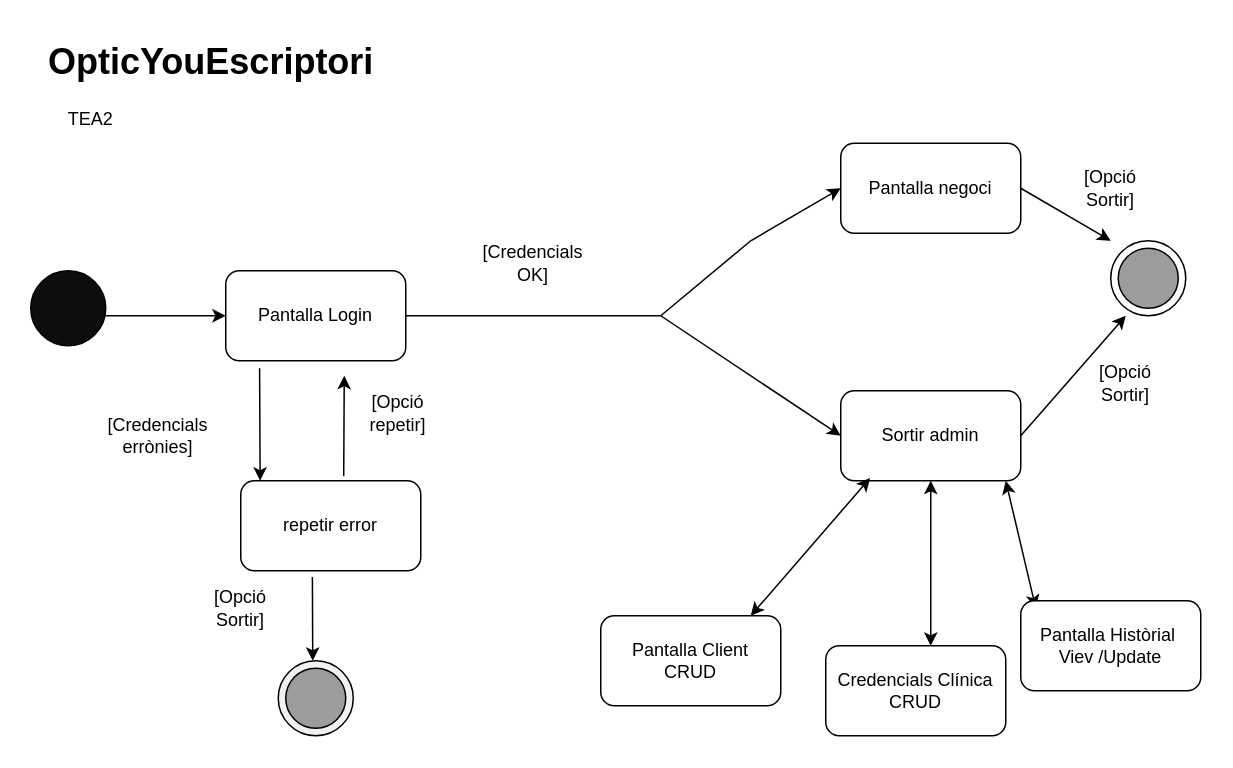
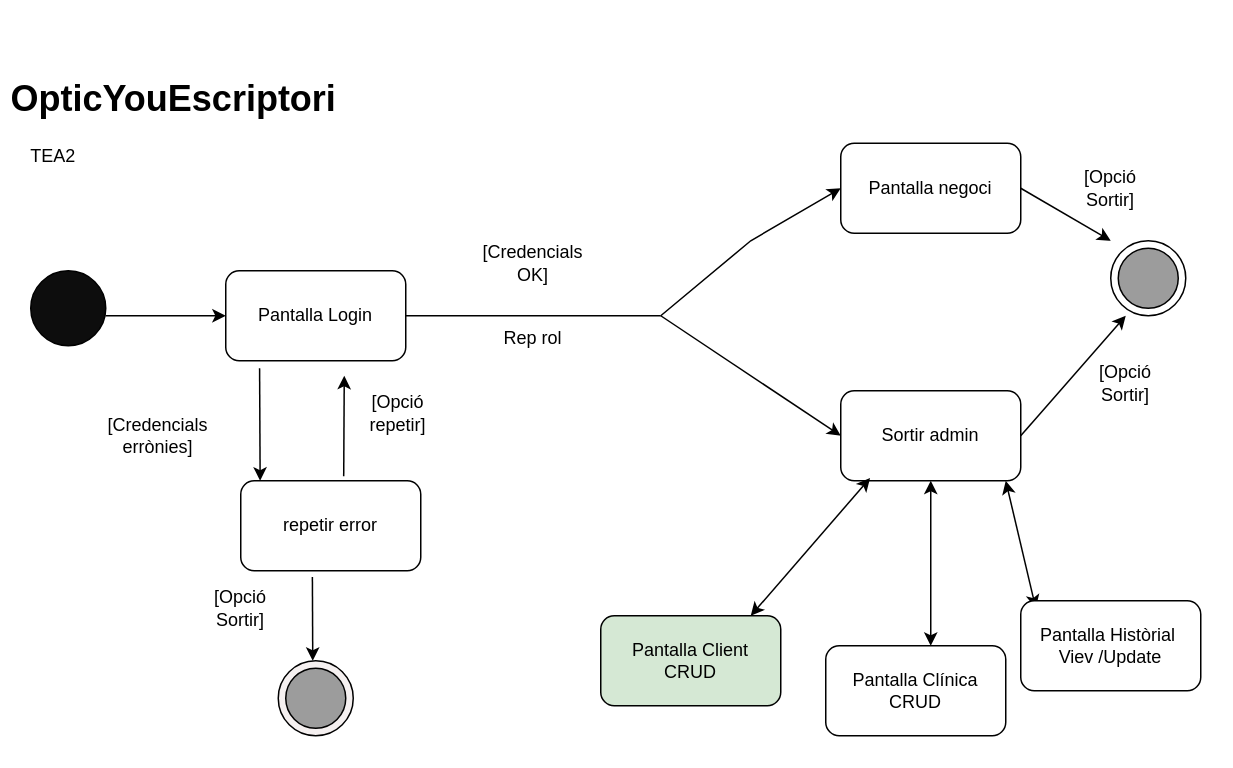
(248, 121) -> (211, 158)
none -> (533, 338)
(691, 661) -> (691, 661)
(916, 691) -> (916, 691)
